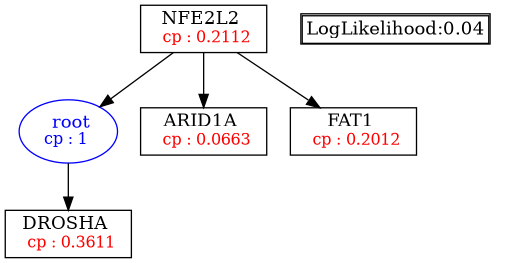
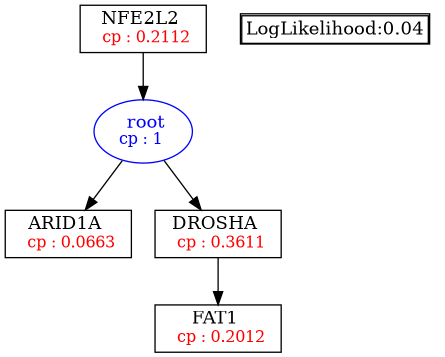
(204, 73) -> (108, 180)
(273, 76) -> (218, 275)
